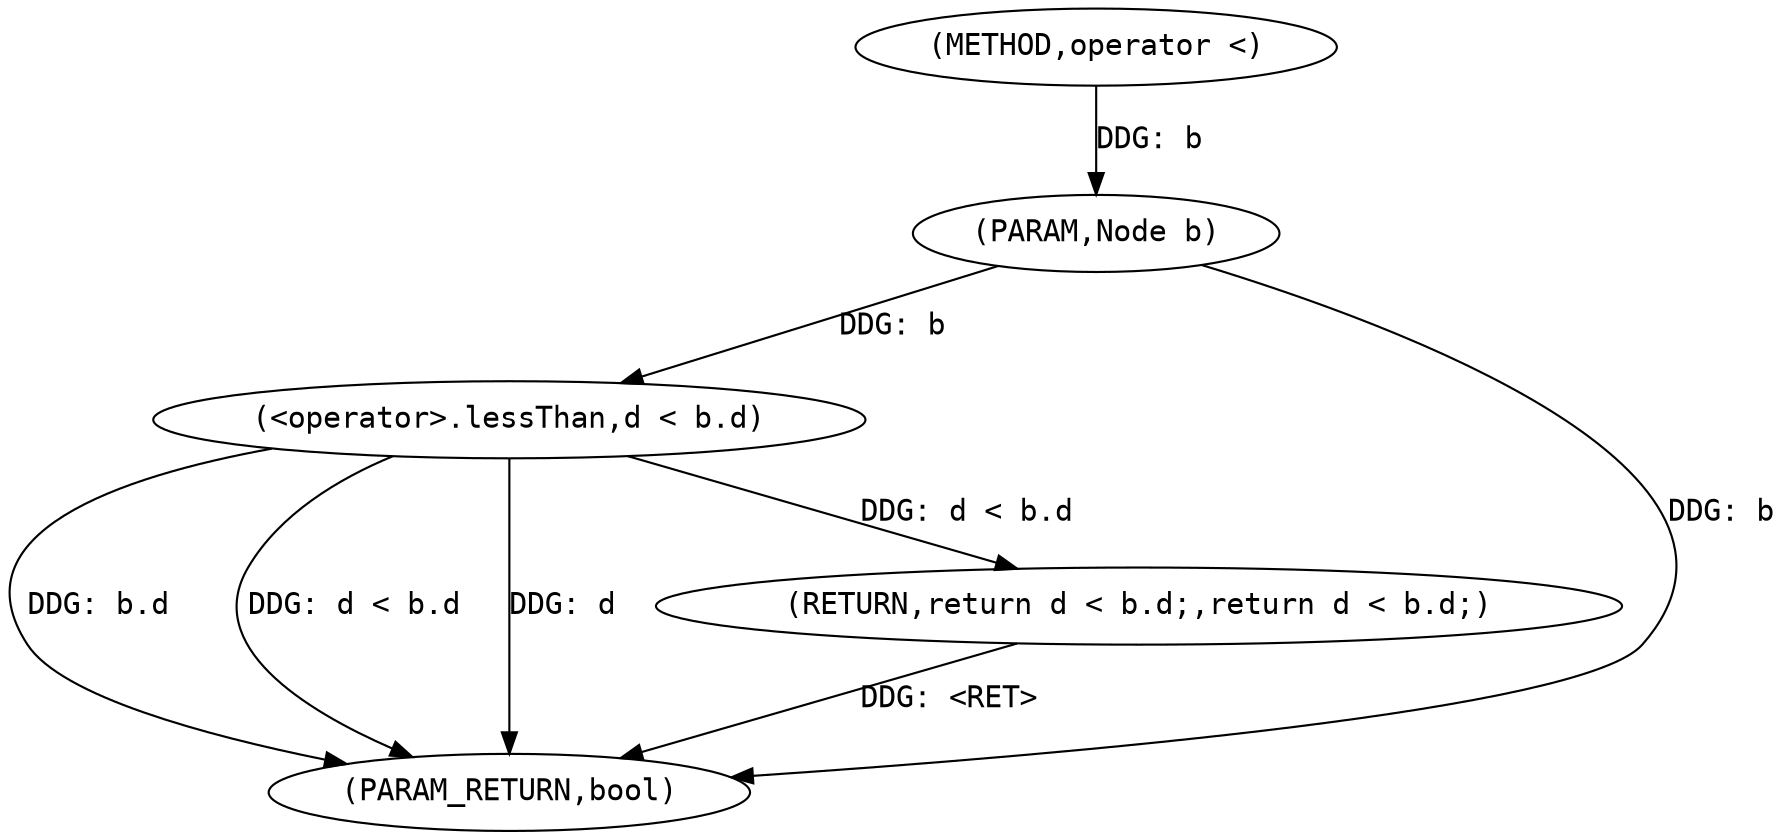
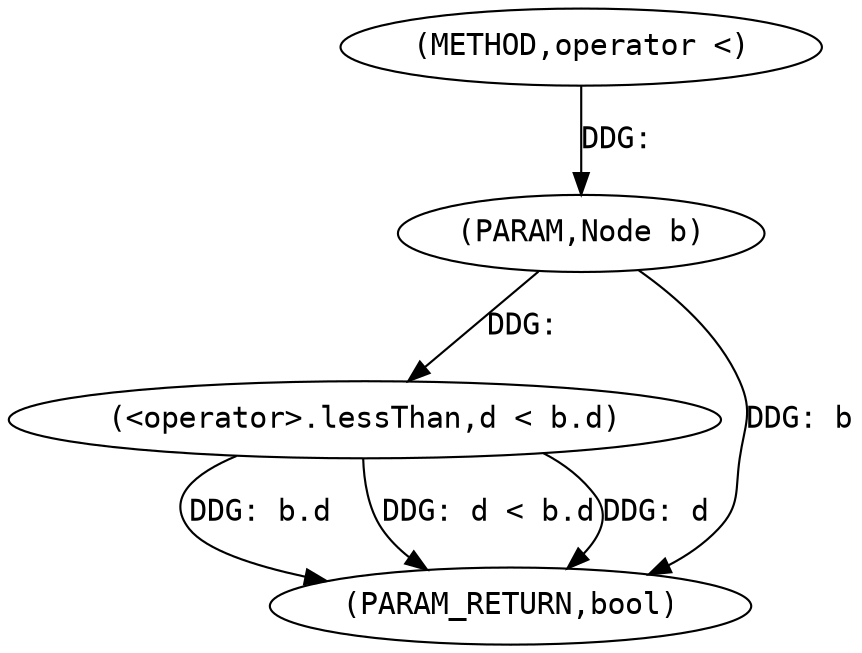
(1150, 140) -> (626, 140)
(893, 327) -> (532, 327)
(1139, 606) -> none
